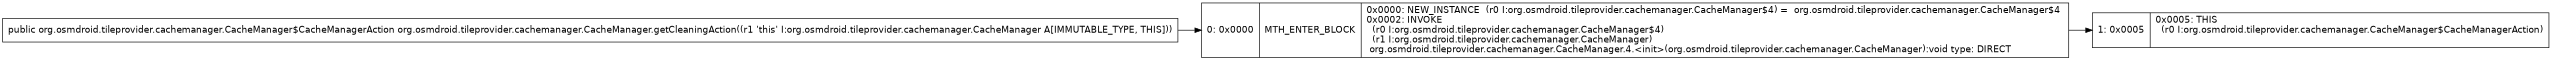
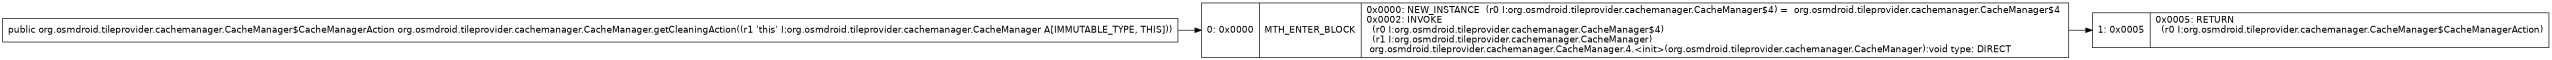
(2190, 20) -> (2198, 20)
